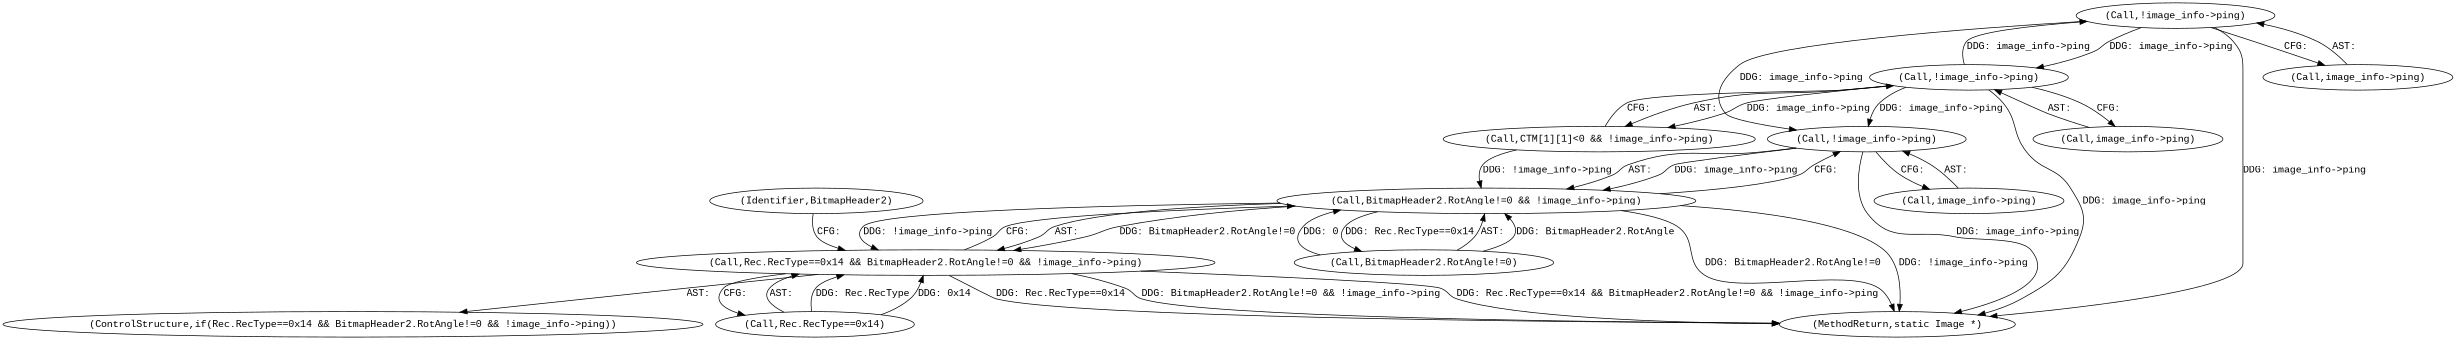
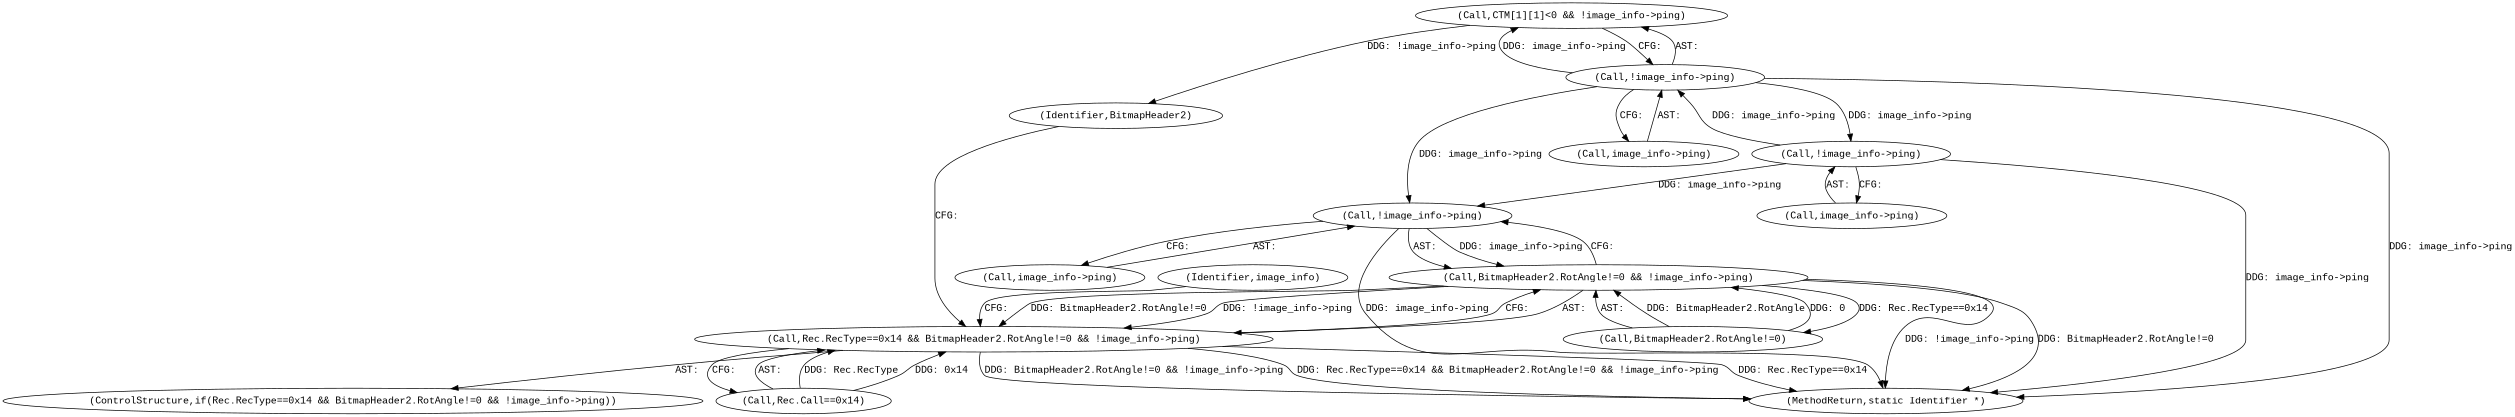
(1491, 159) -> (1311, 54)
none -> (1253, 278)
(815, 324) -> (804, 401)
(1897, 324) -> (1886, 401)
